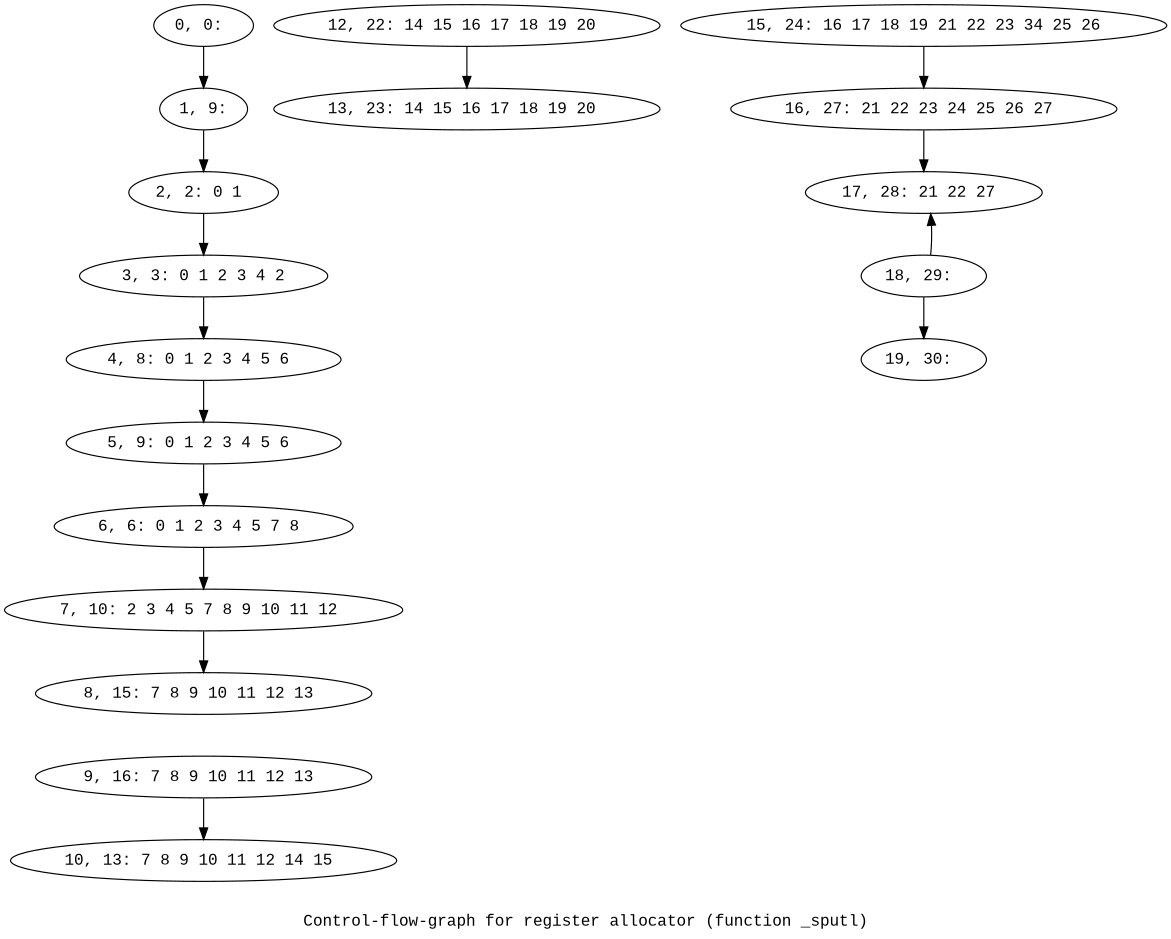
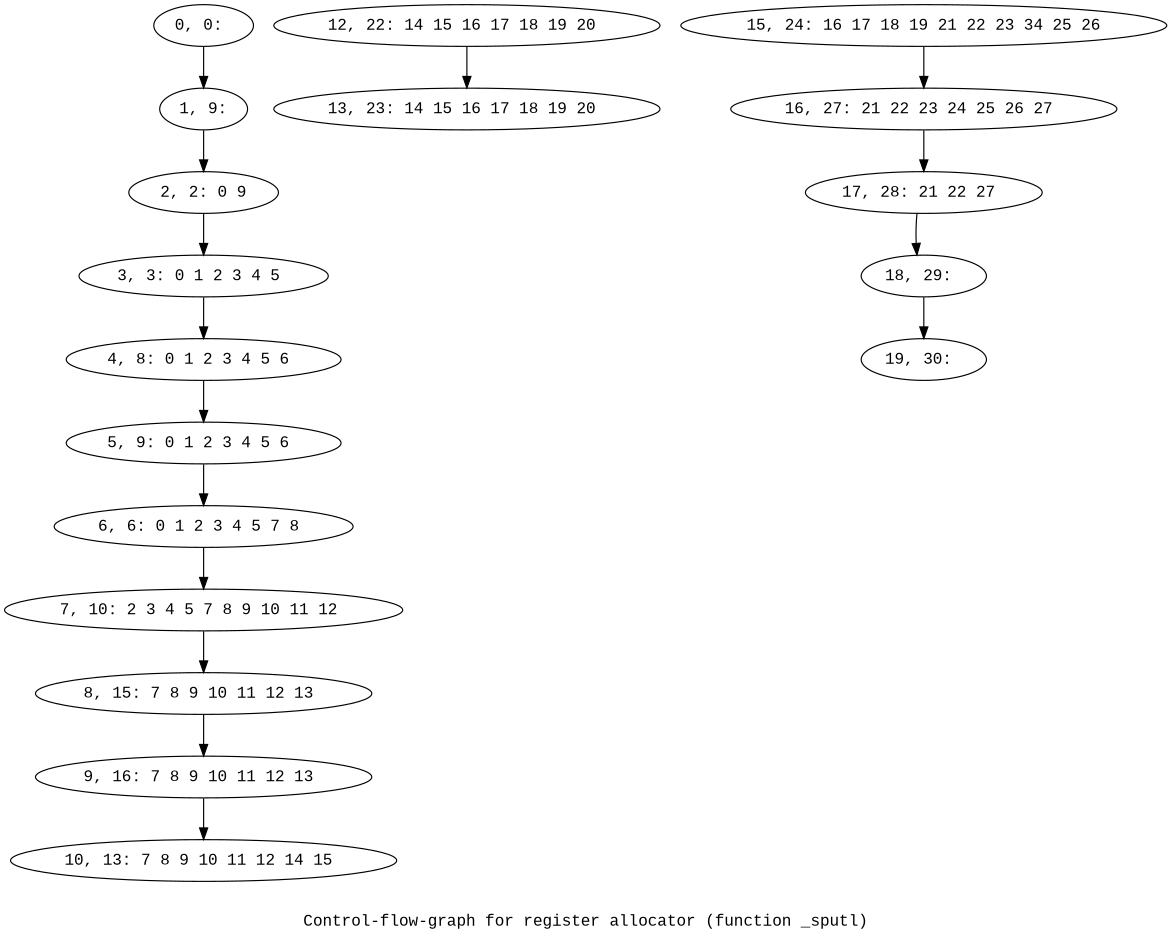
(204, 193) -> (204, 193)
(932, 240) -> (916, 229)
(204, 276) -> (204, 276)
none -> (204, 730)
